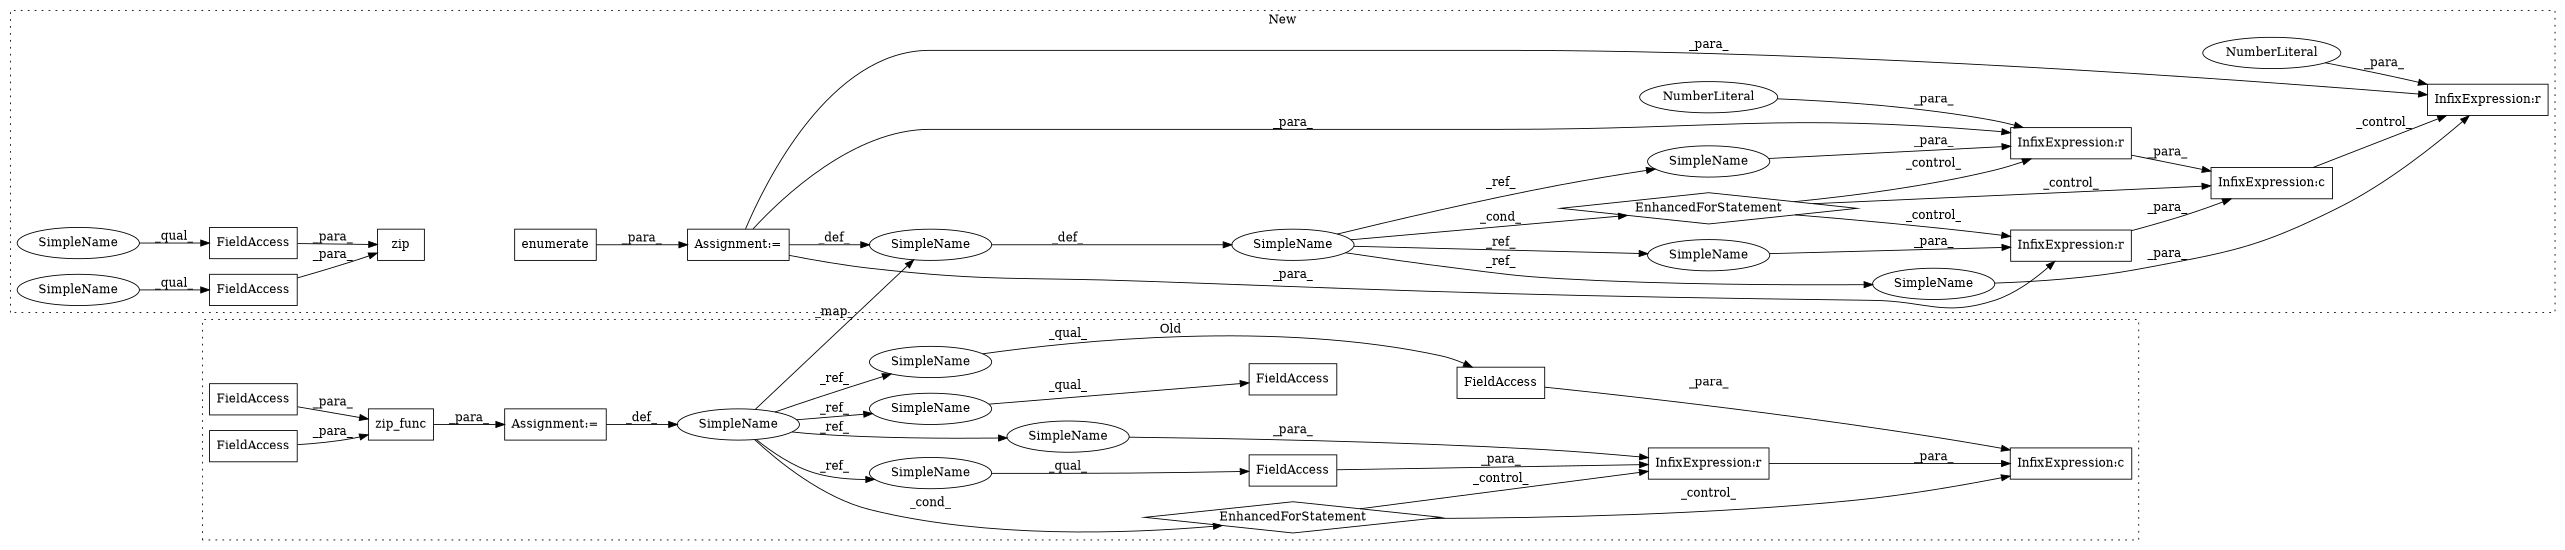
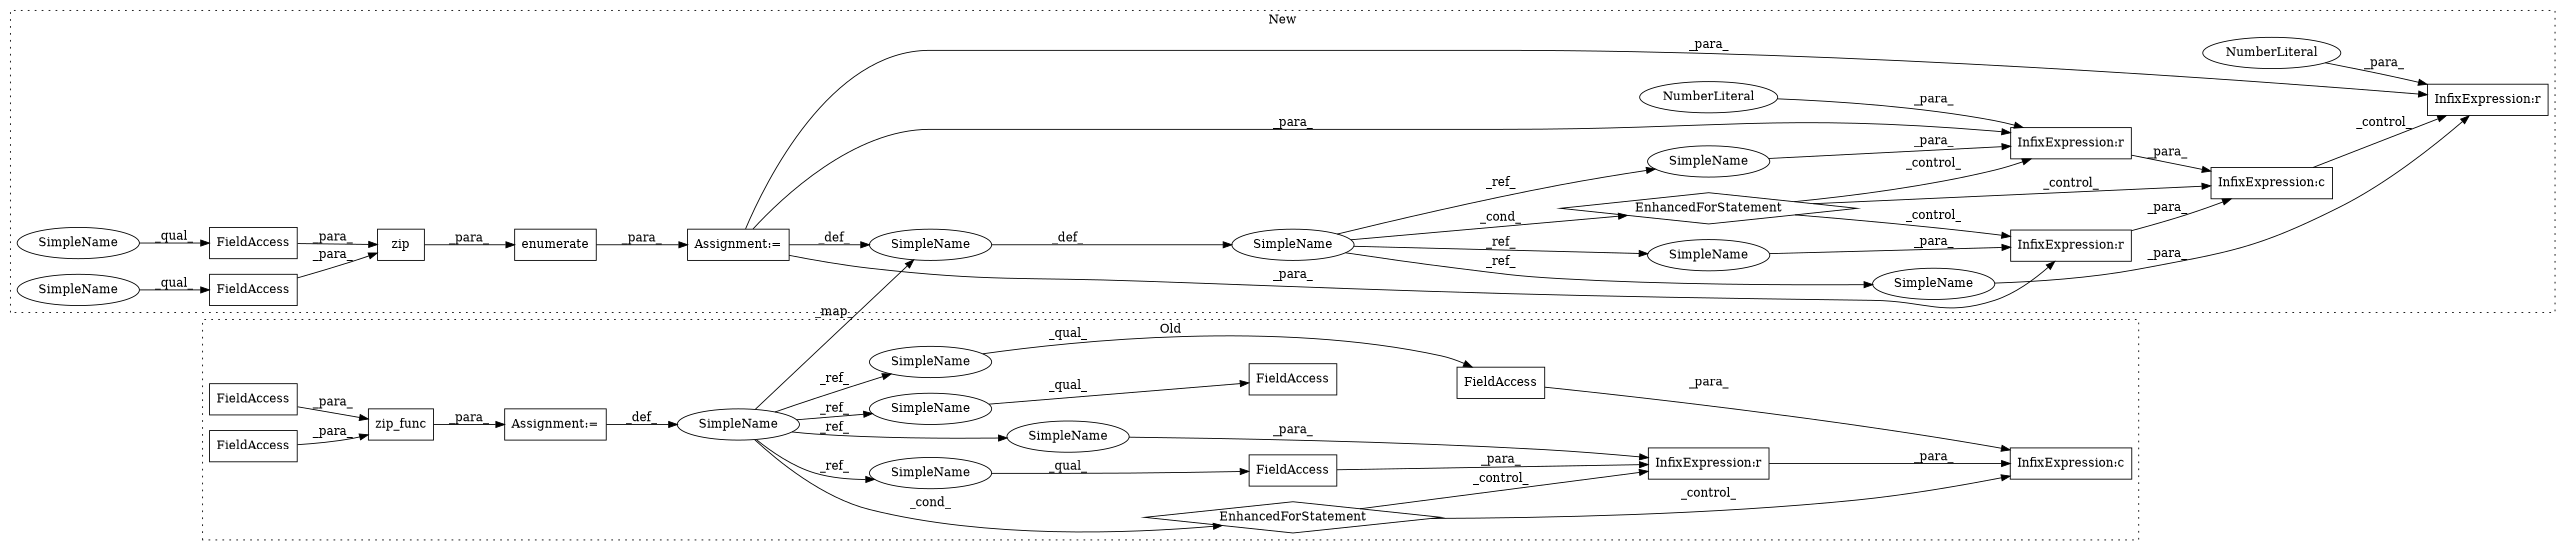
none -> (465, 245)
